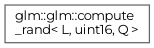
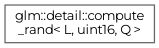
(77, 24) -> (80, 24)
